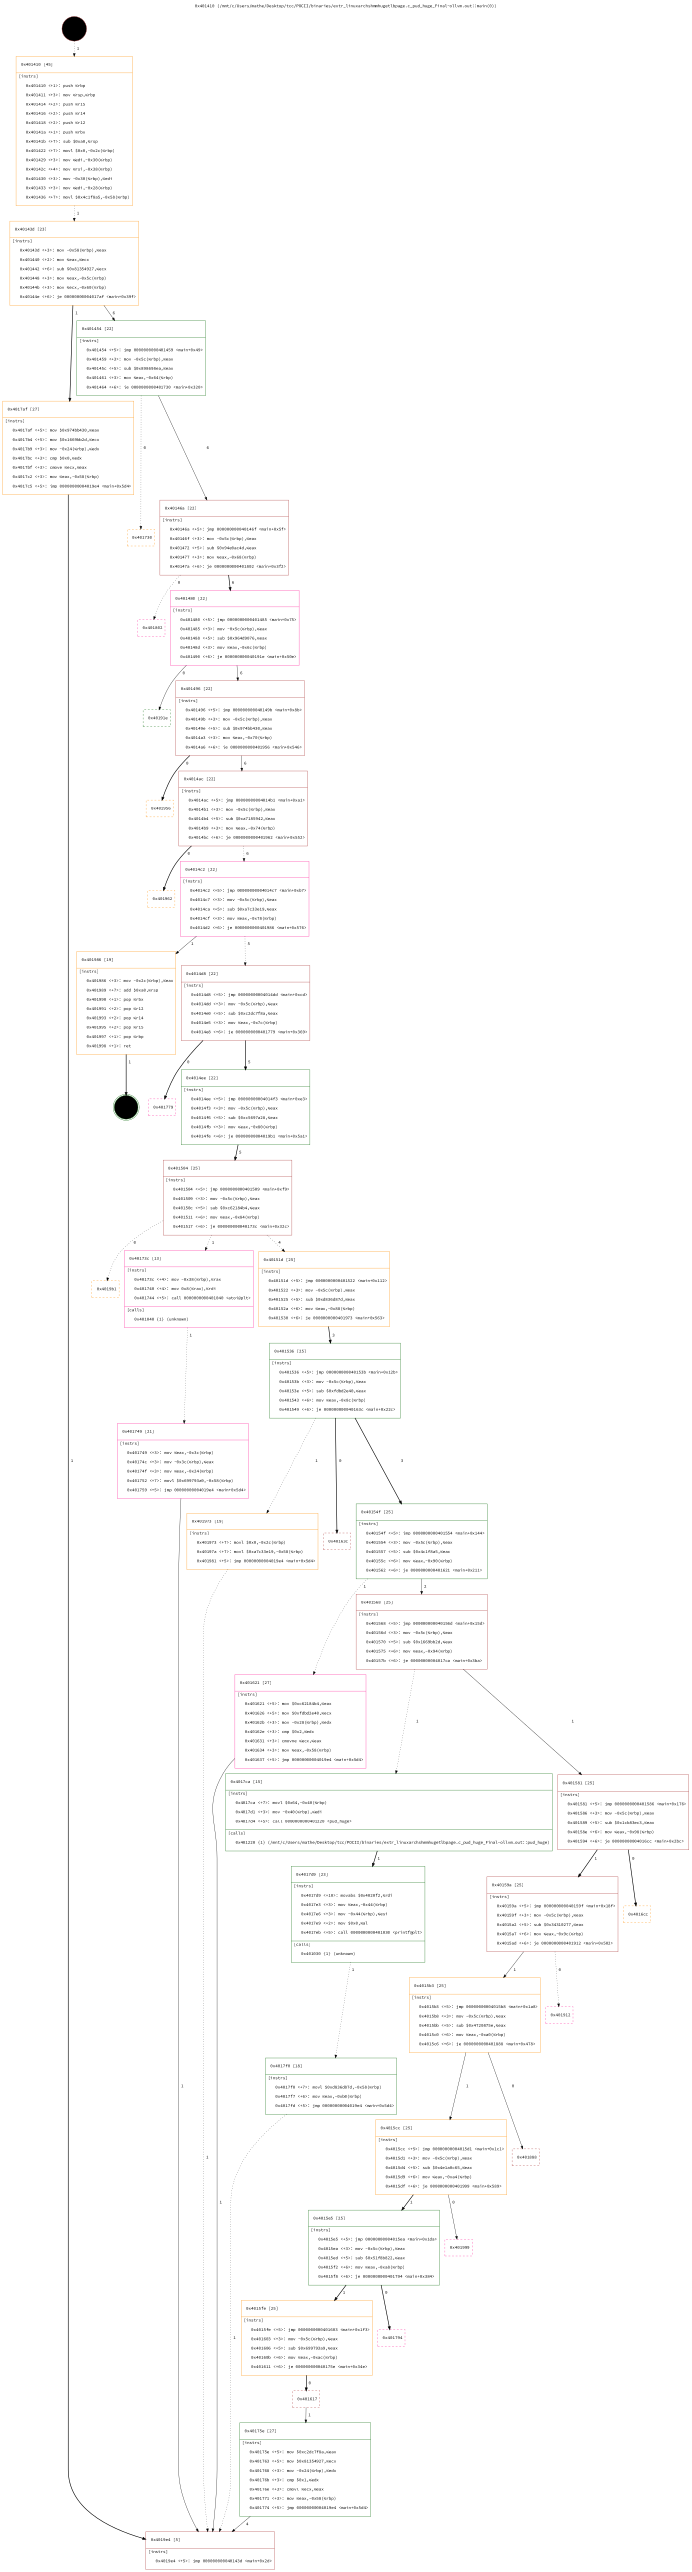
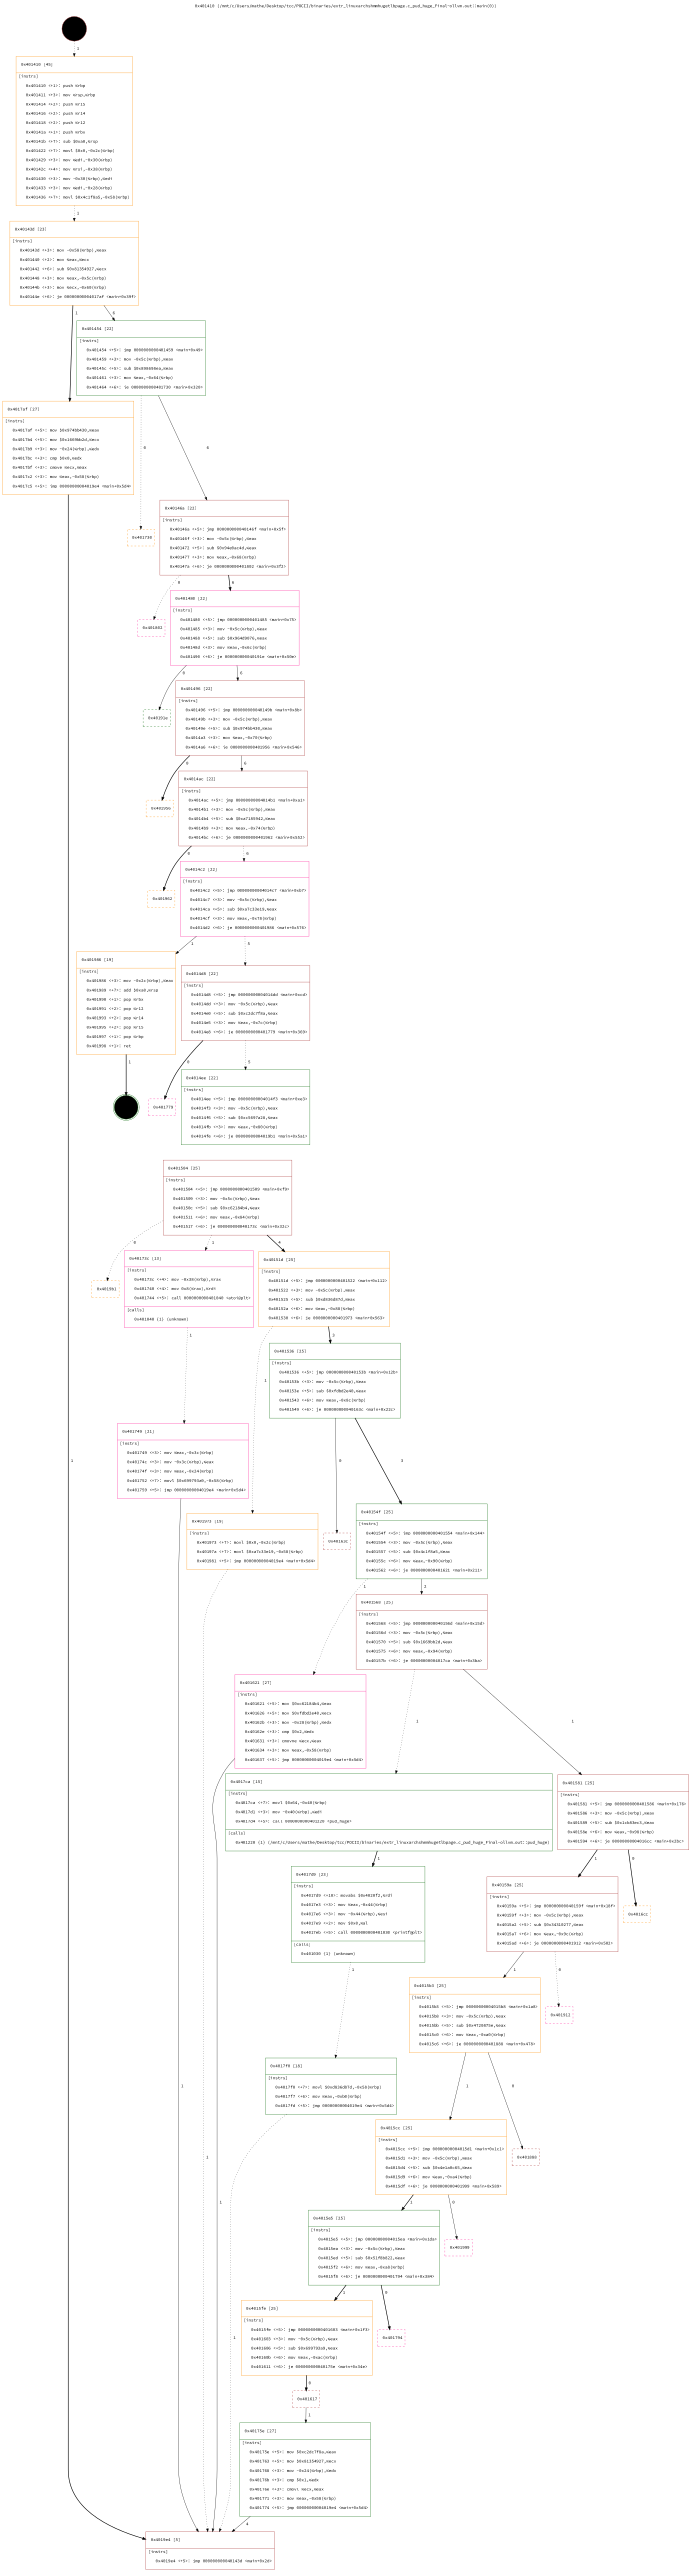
(246, 1054) -> (246, 1054)
(237, 1151) -> none
(275, 1242) -> (275, 1242)
(292, 1464) -> (255, 1416)
(336, 1474) -> (336, 1474)
